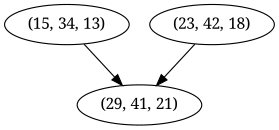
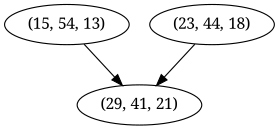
(67, 25) -> (67, 25)
(212, 25) -> (212, 25)
